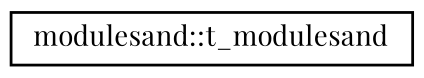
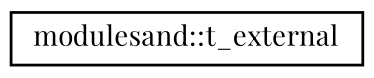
(212, 39) -> (187, 39)
